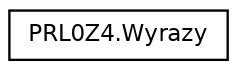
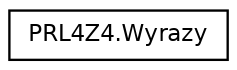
(119, 35) -> (119, 35)
